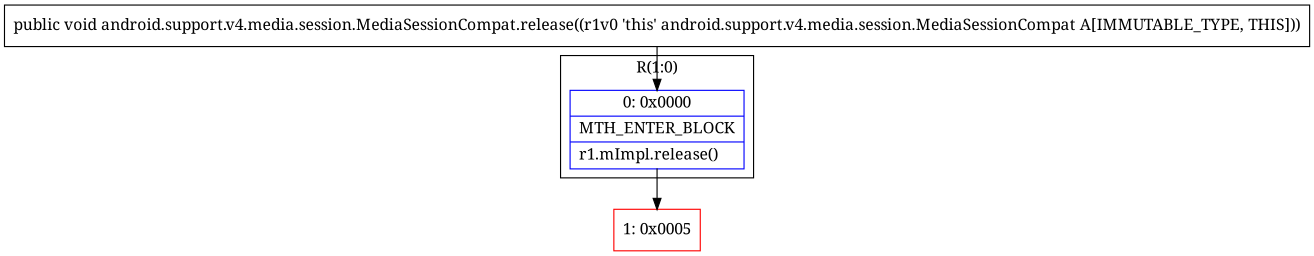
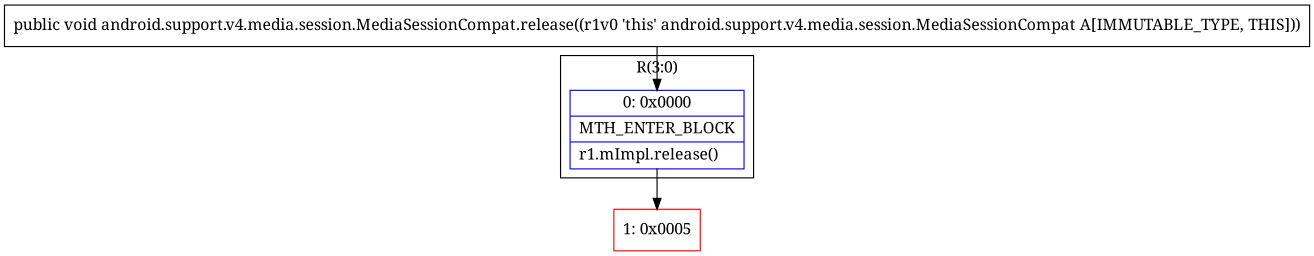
(657, 68) -> (657, 68)
